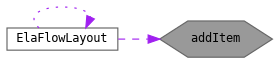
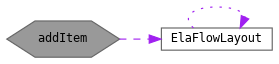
(133, 39) -> (134, 39)
